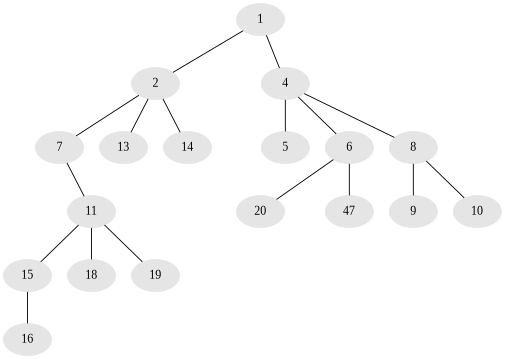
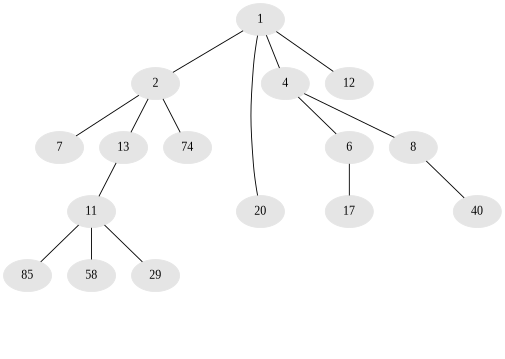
none -> (349, 84)
(188, 148) -> (188, 148)
(285, 148) -> none
(305, 179) -> (251, 116)
(76, 180) -> (108, 180)
(349, 212) -> (349, 212)
(413, 212) -> none
(477, 212) -> (477, 212)
(28, 276) -> (28, 276)
(92, 276) -> (92, 276)
(156, 276) -> (156, 276)
(28, 340) -> none
